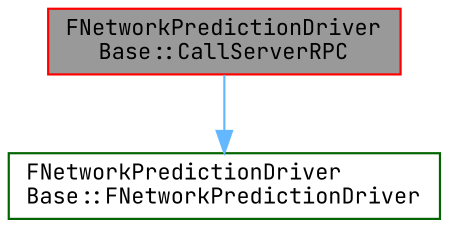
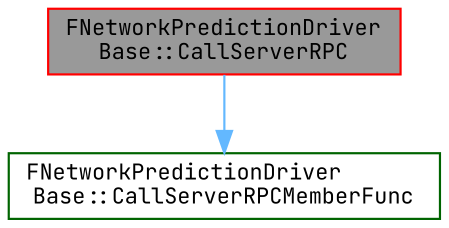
(224, 186) -> (224, 186)
